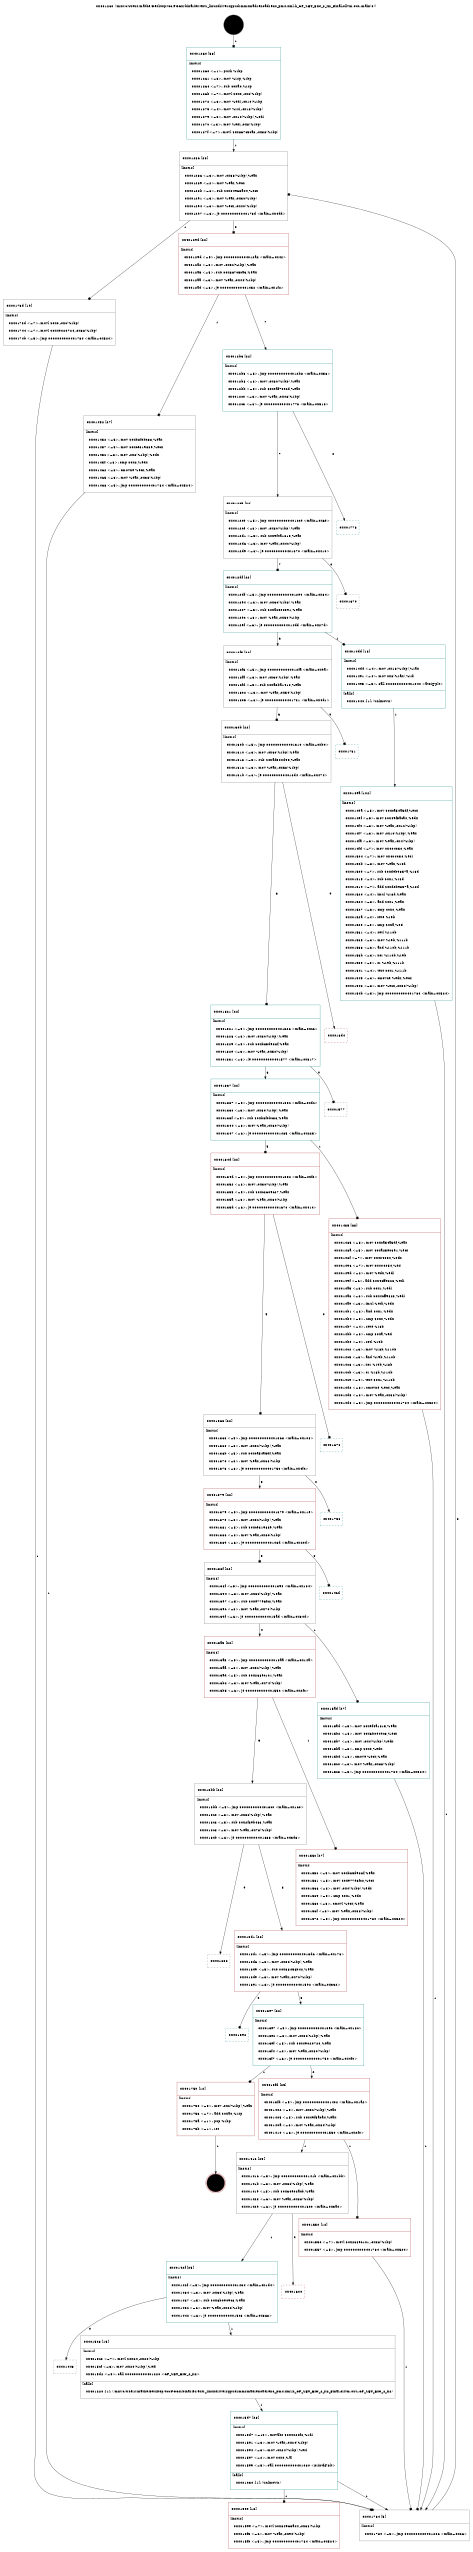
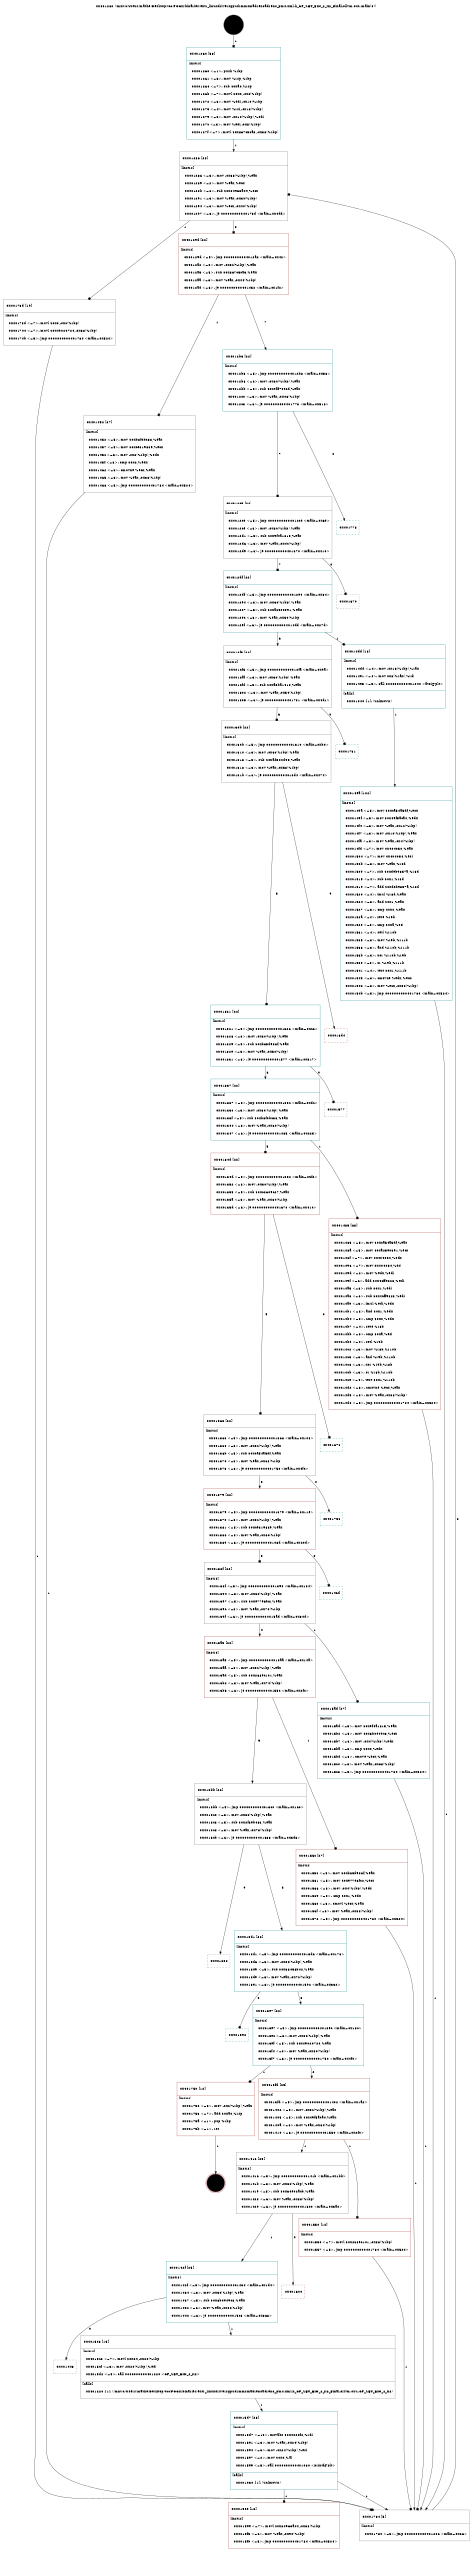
(278, 453) -> (278, 453)
(290, 1961) -> (290, 1961)
none -> (414, 2214)
